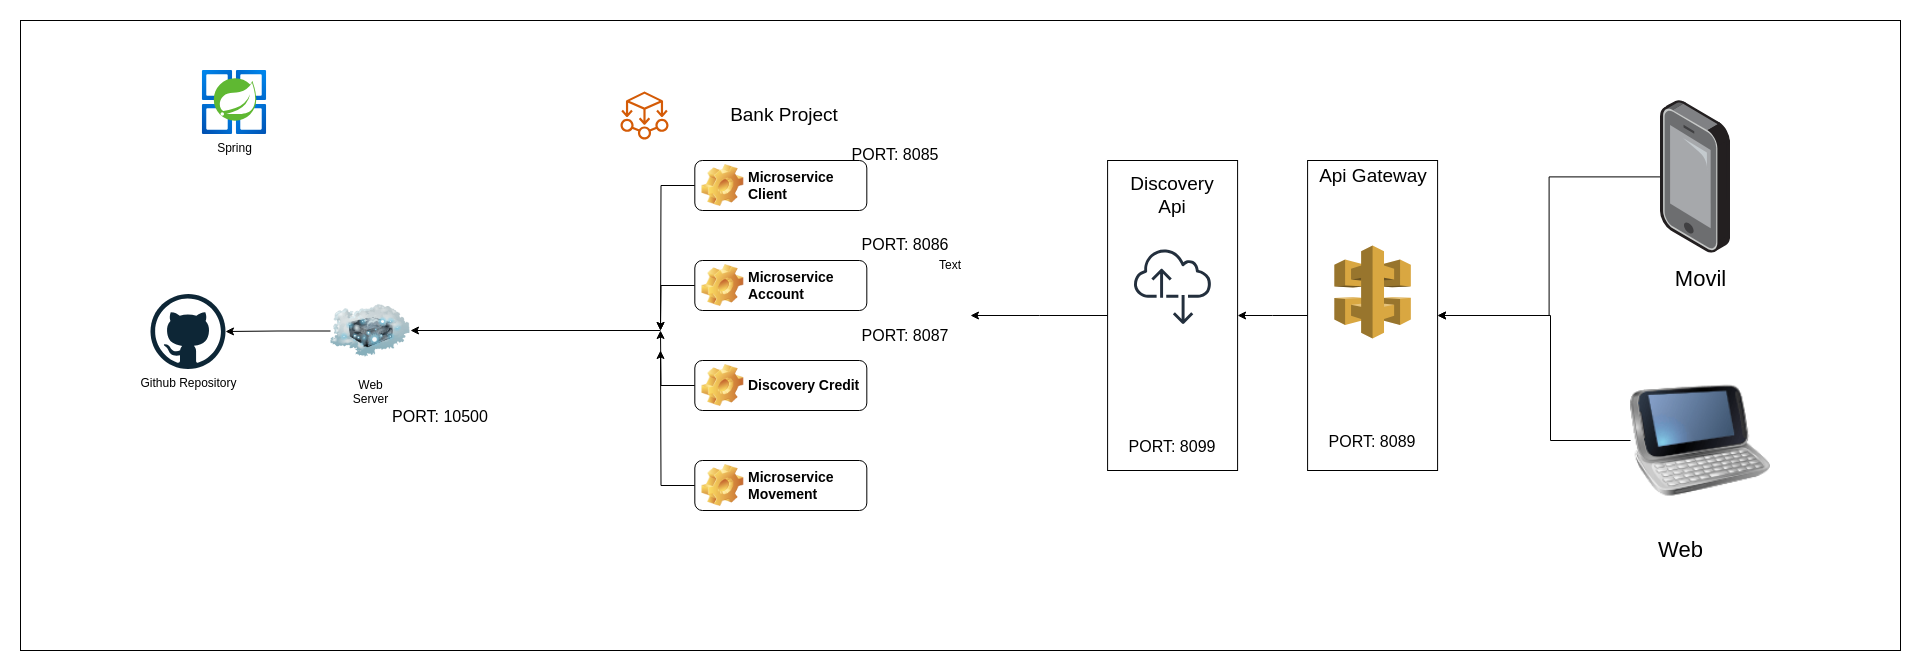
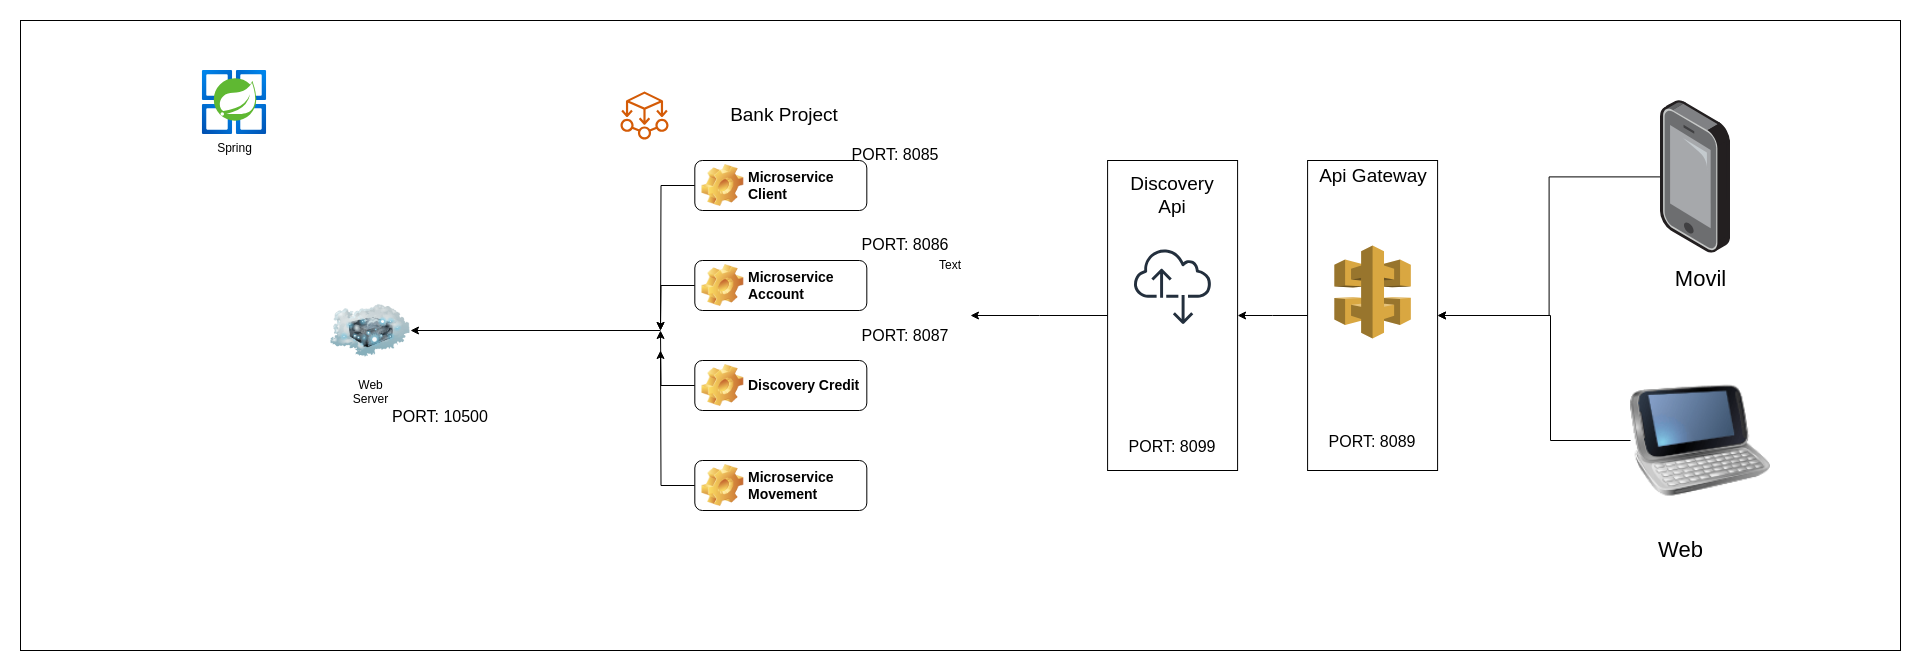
(281, 331) -> none
(188, 332) -> none
